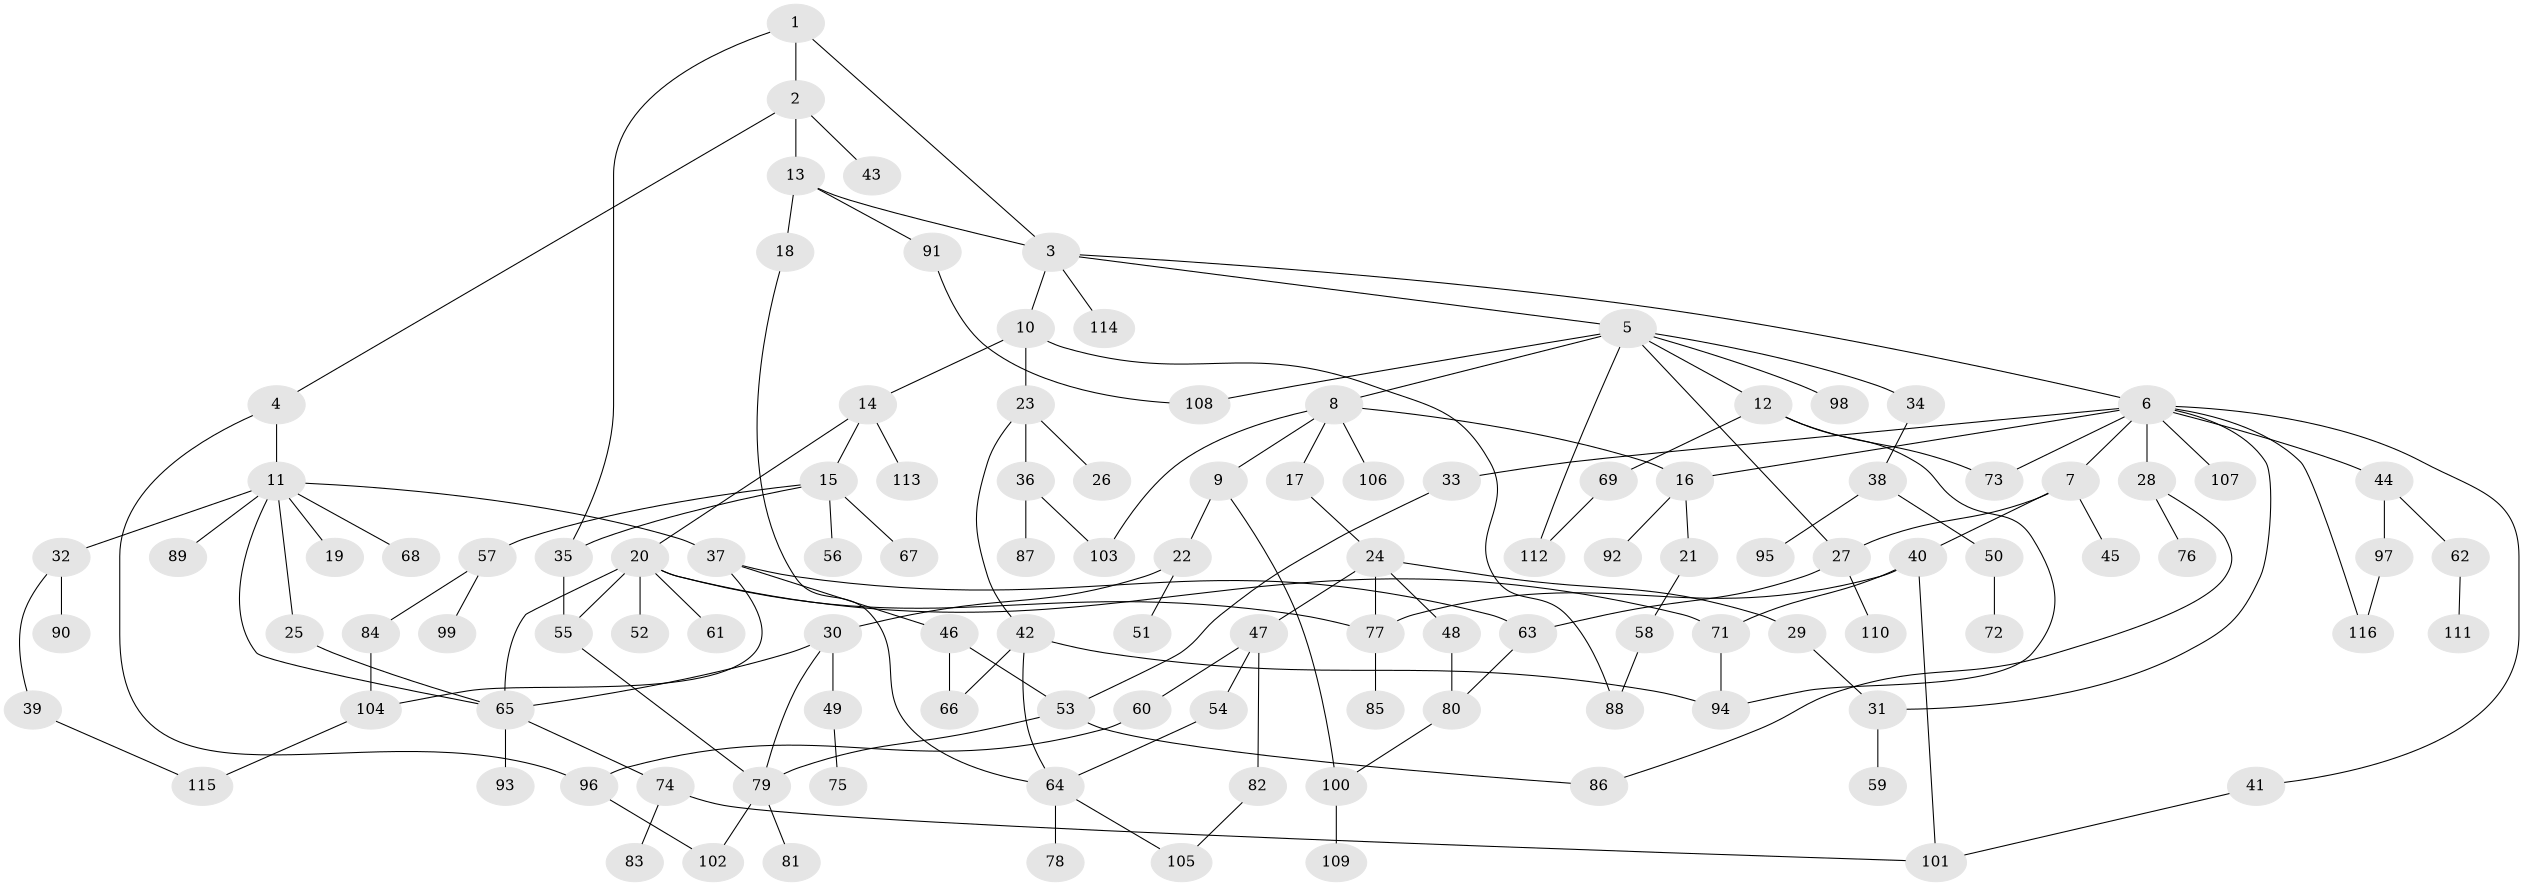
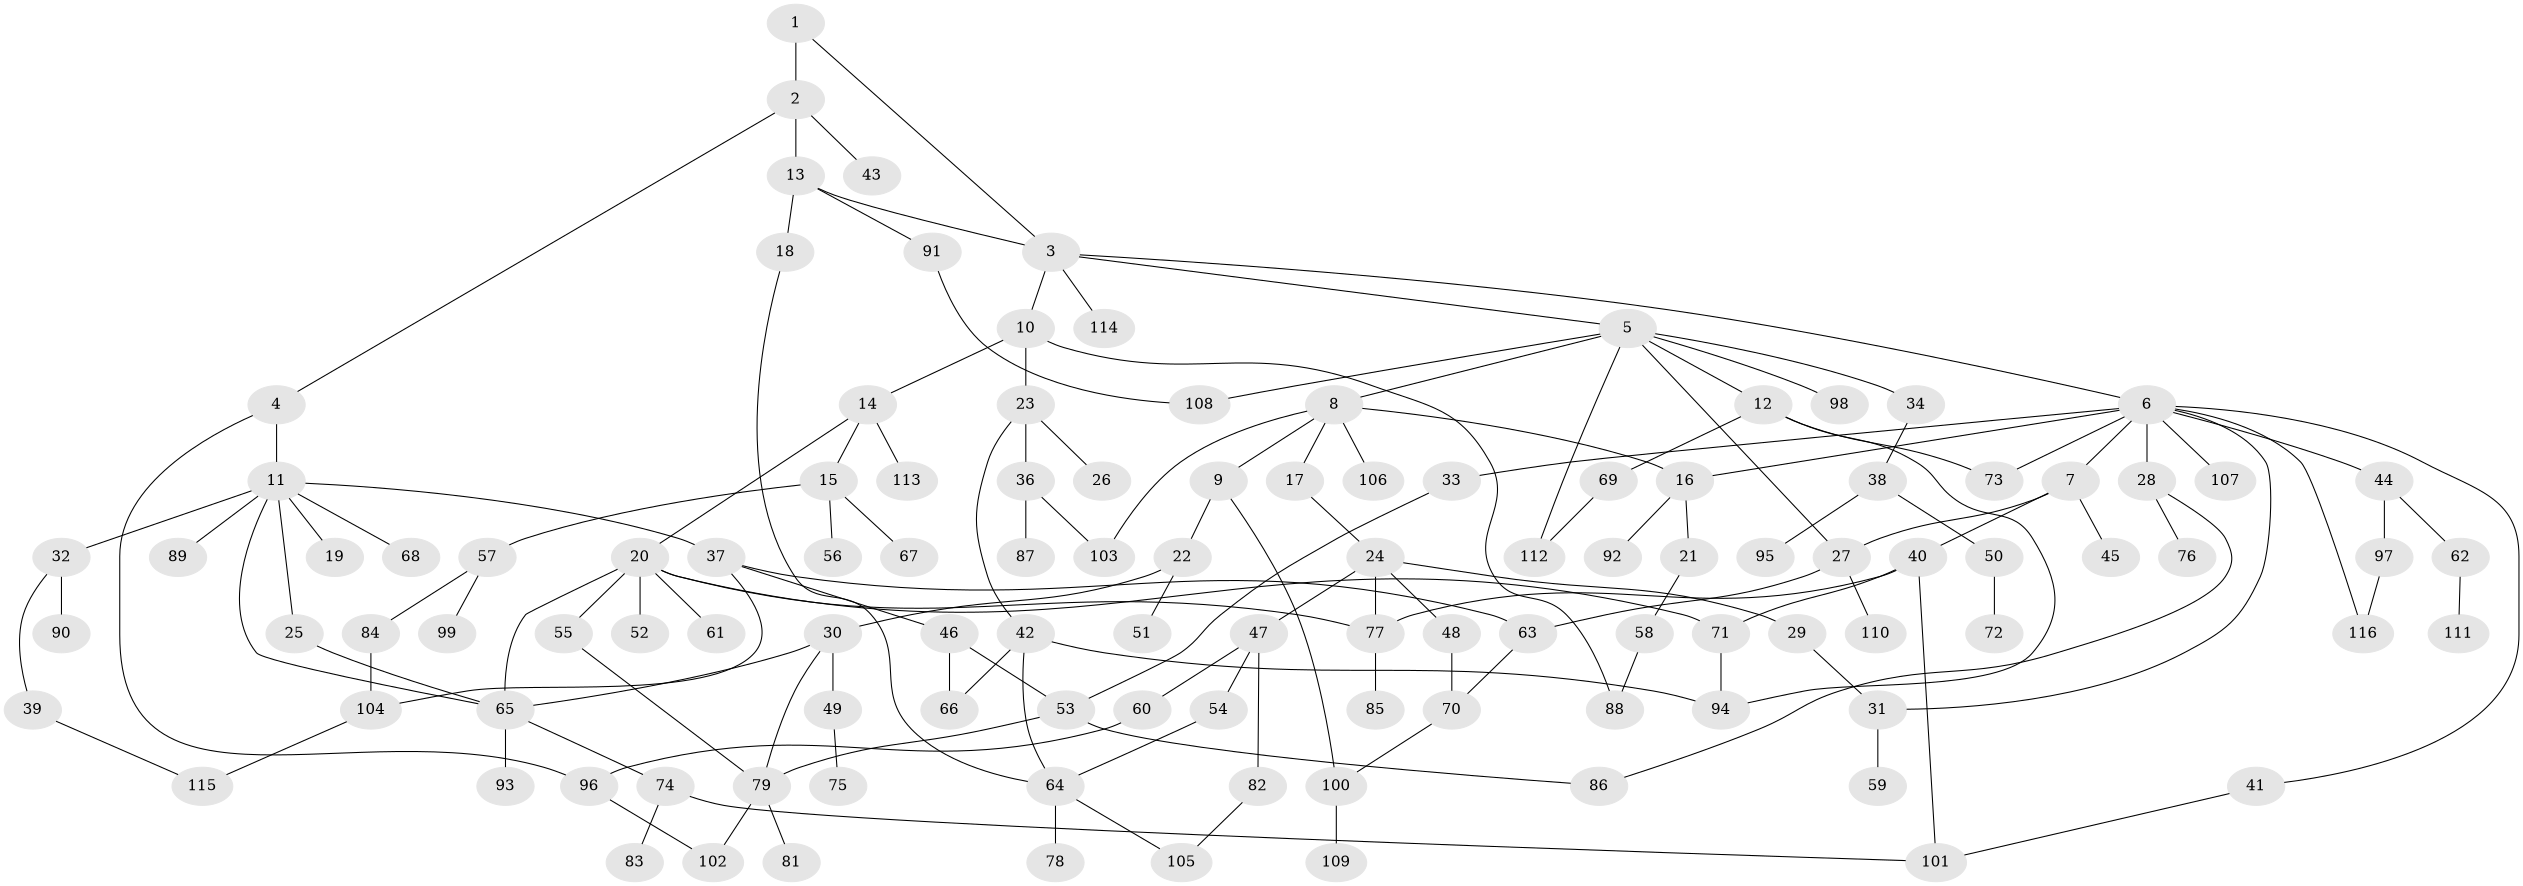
(564, 557) -> none
(1452, 710) -> (1452, 710)
